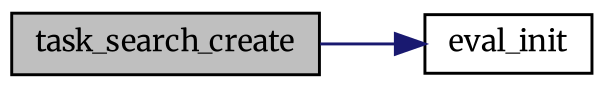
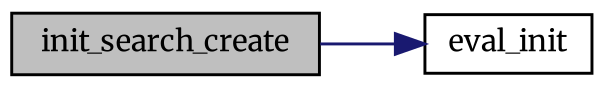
(166, 44) -> (166, 44)
